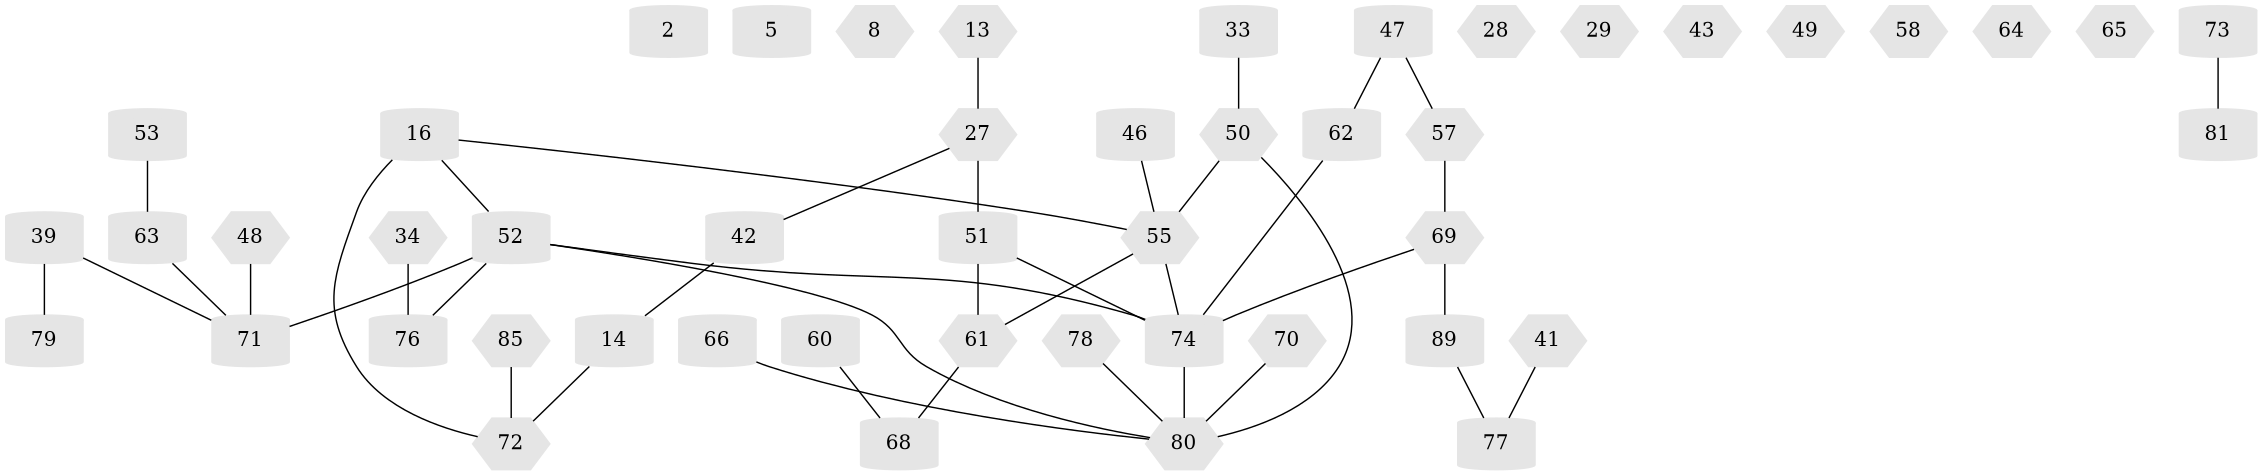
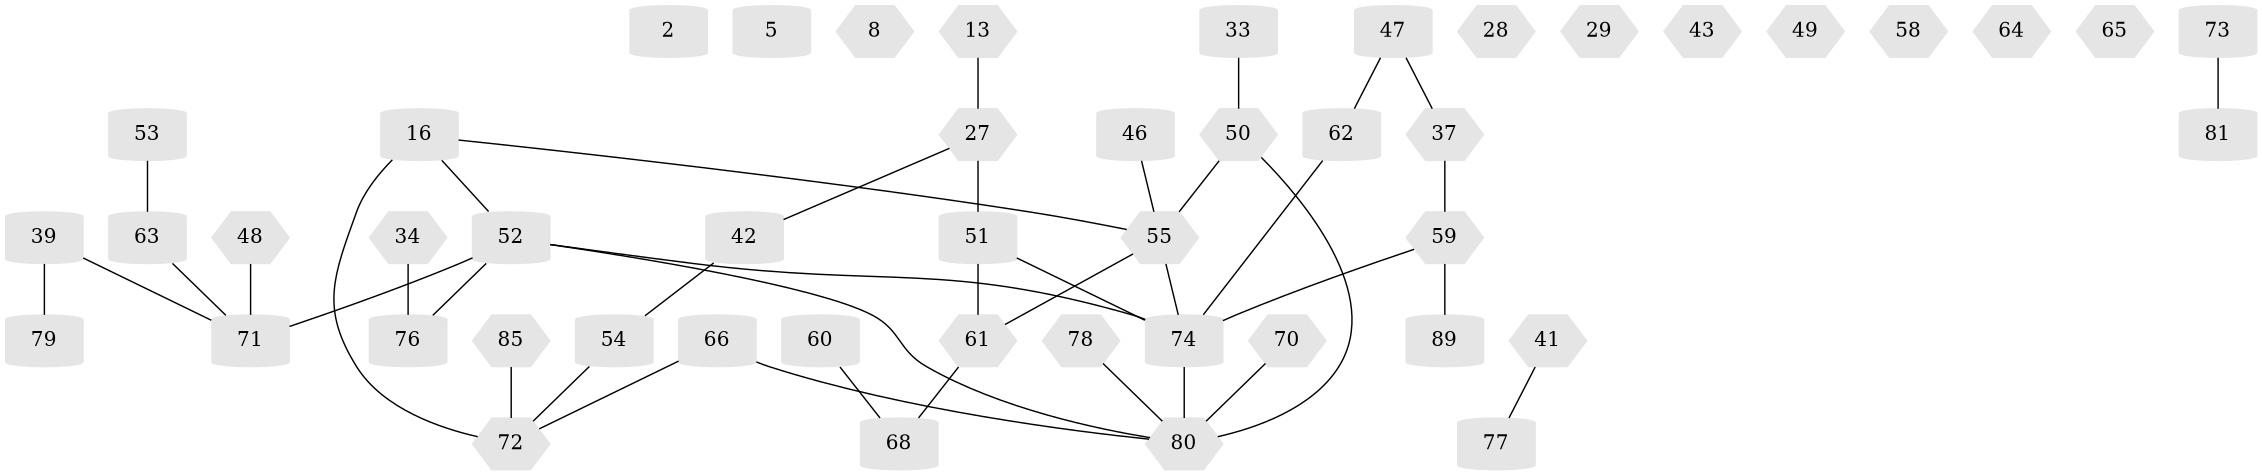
(1445, 135) -> (1445, 135)
(1445, 238) -> (1445, 238)
(614, 341) -> (614, 341)
(1471, 392) -> none
none -> (609, 395)
